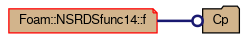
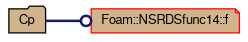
(175, 21) -> (63, 21)
